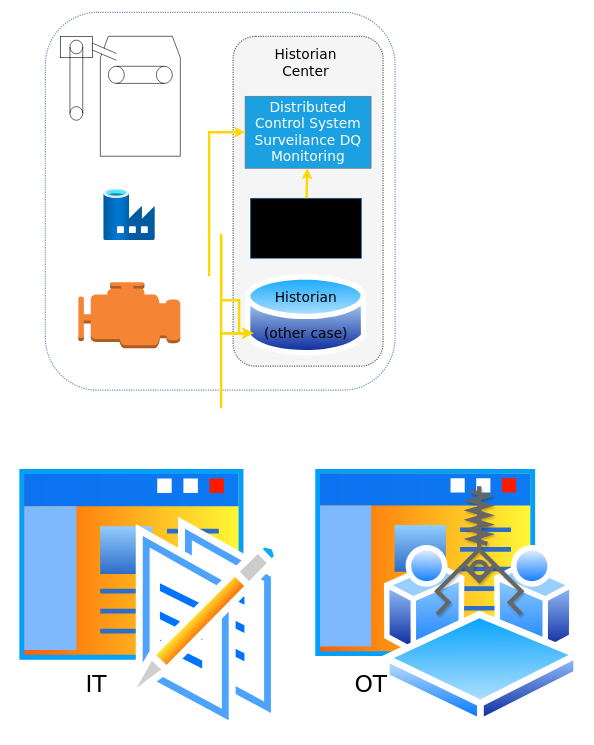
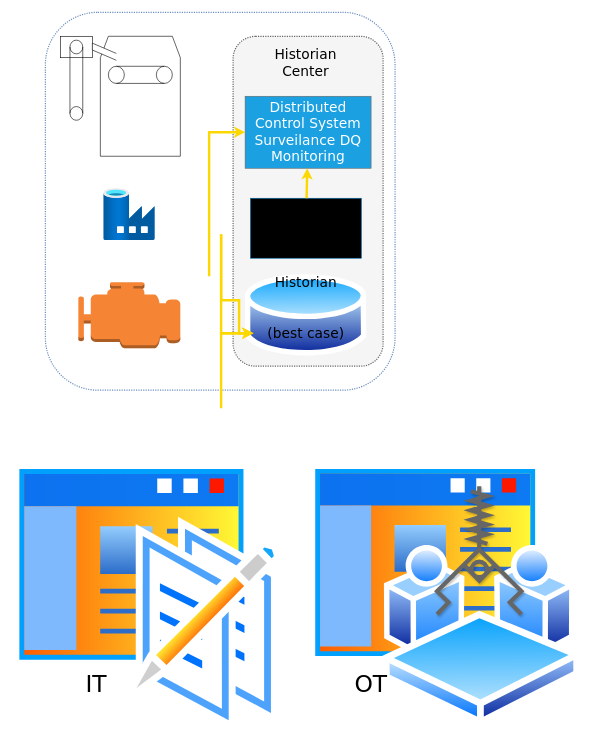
(306, 297) -> (306, 282)
(306, 333) -> (306, 333)
